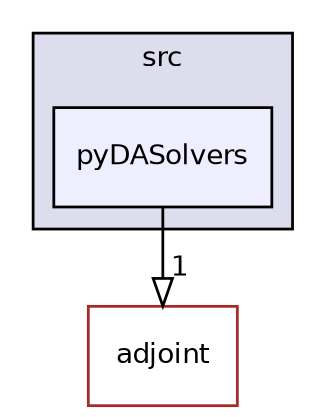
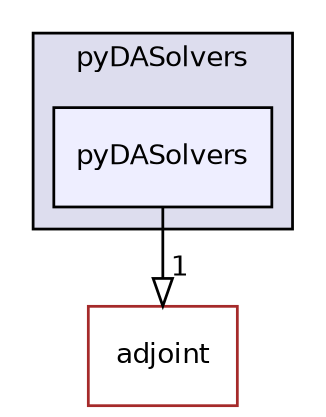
(163, 59) -> (163, 59)
